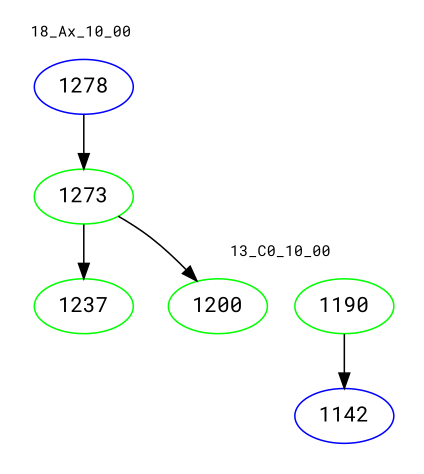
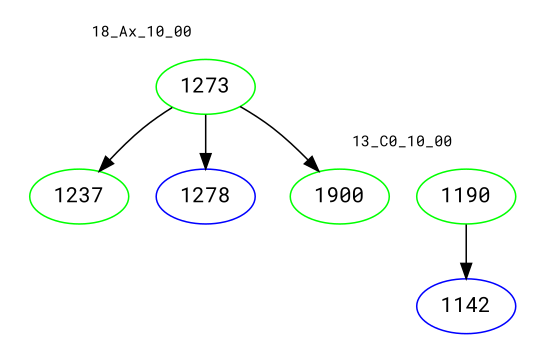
(84, 134) -> (206, 134)
(218, 306) -> (340, 197)
